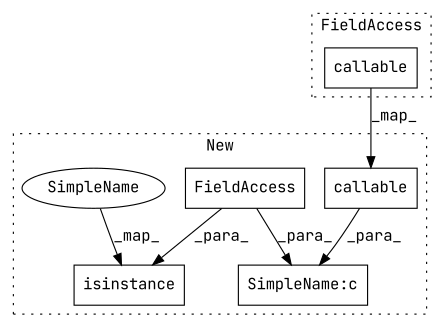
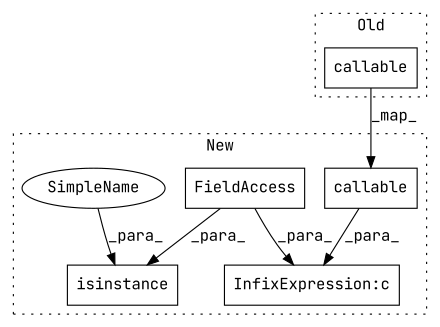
(371, 26) -> (371, 26)
(137, 237) -> (136, 237)
(303, 285) -> (312, 285)
